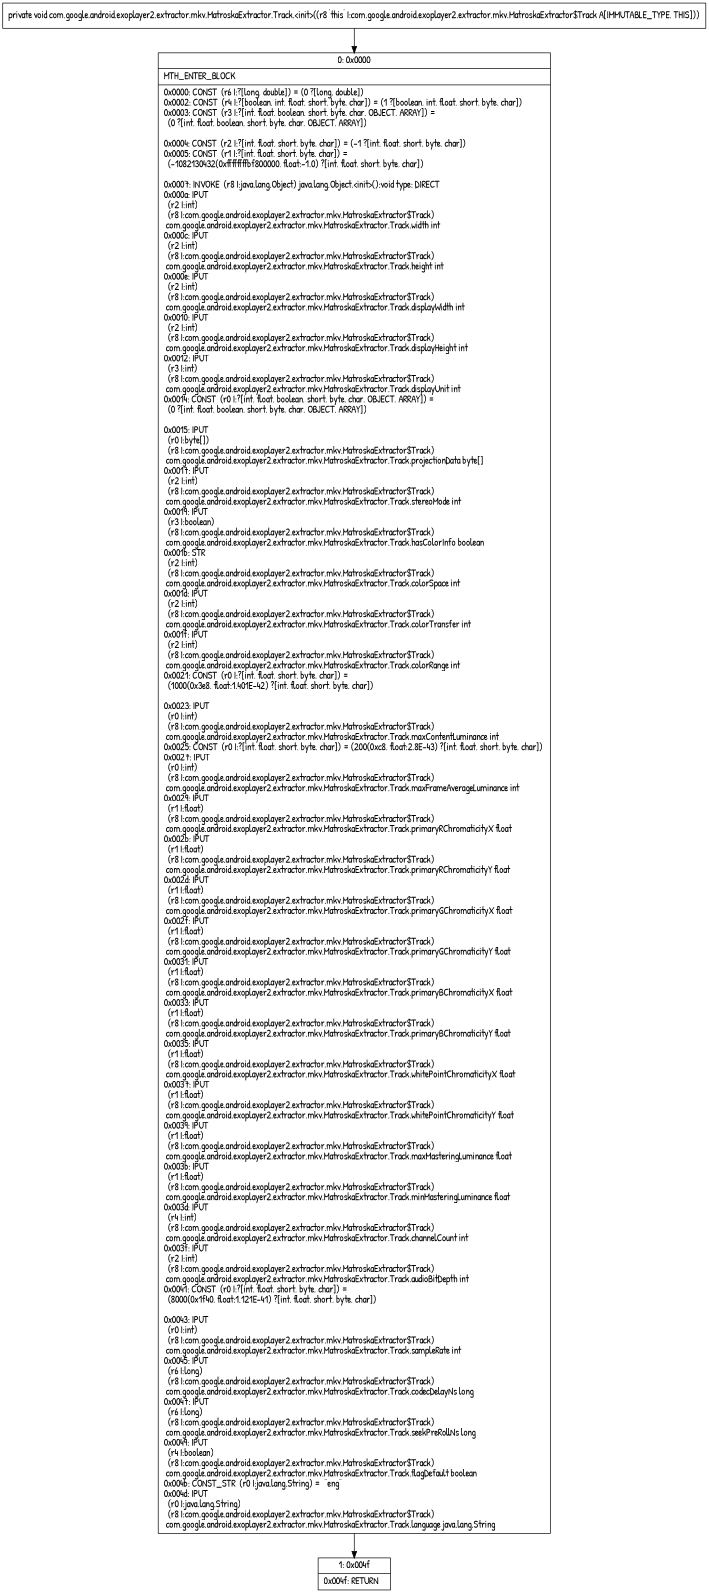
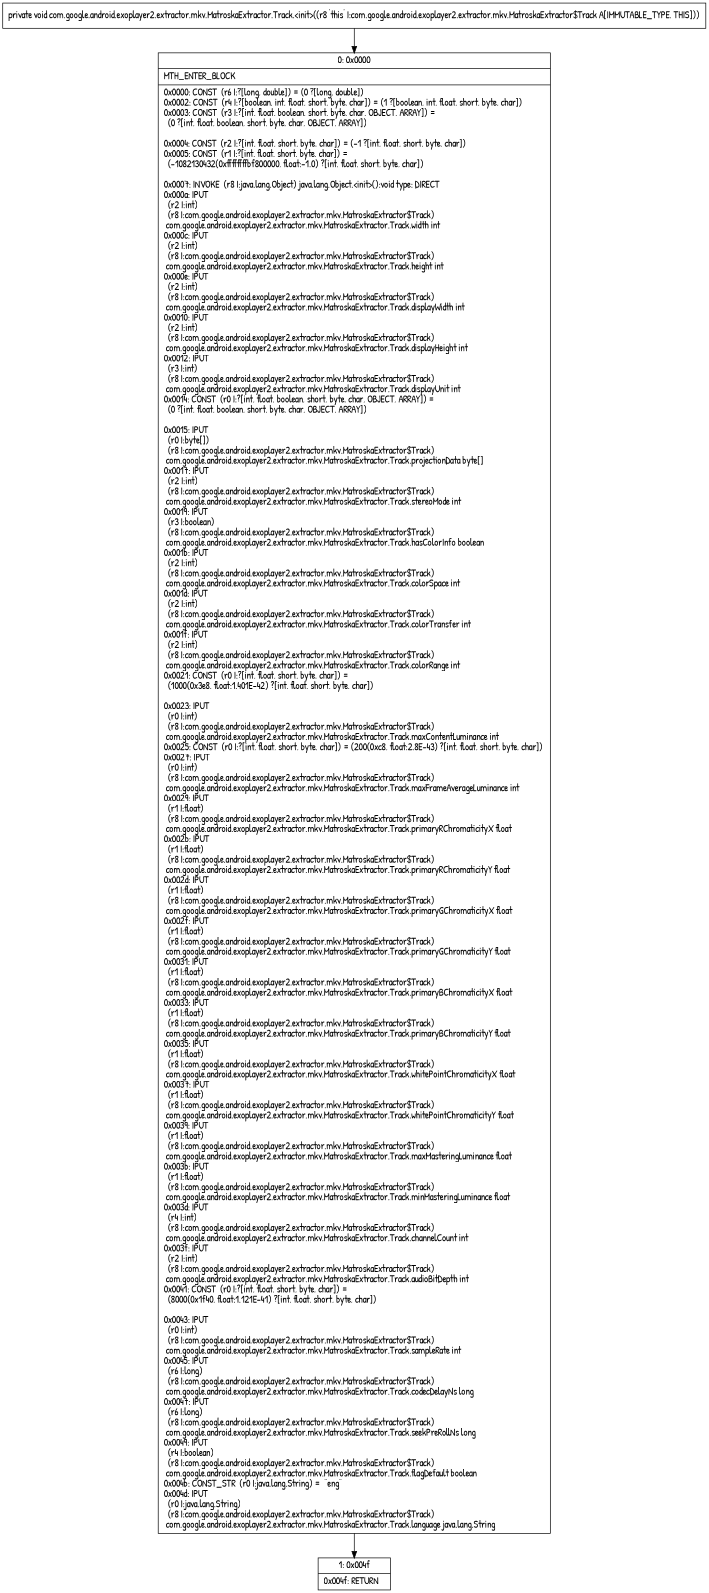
(187, 553) -> (188, 553)
